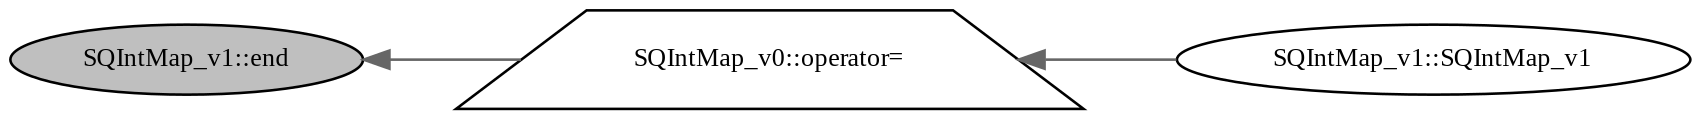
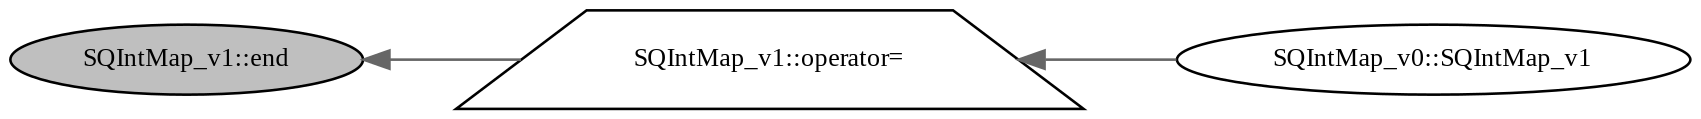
(770, 60) -> (770, 60)
(1434, 60) -> (1434, 60)
